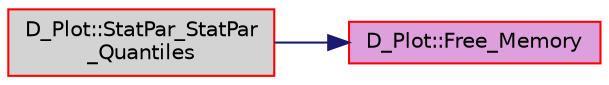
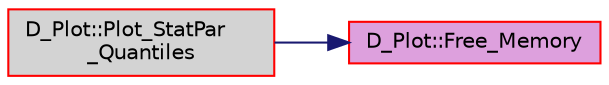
(141, 43) -> (141, 43)
